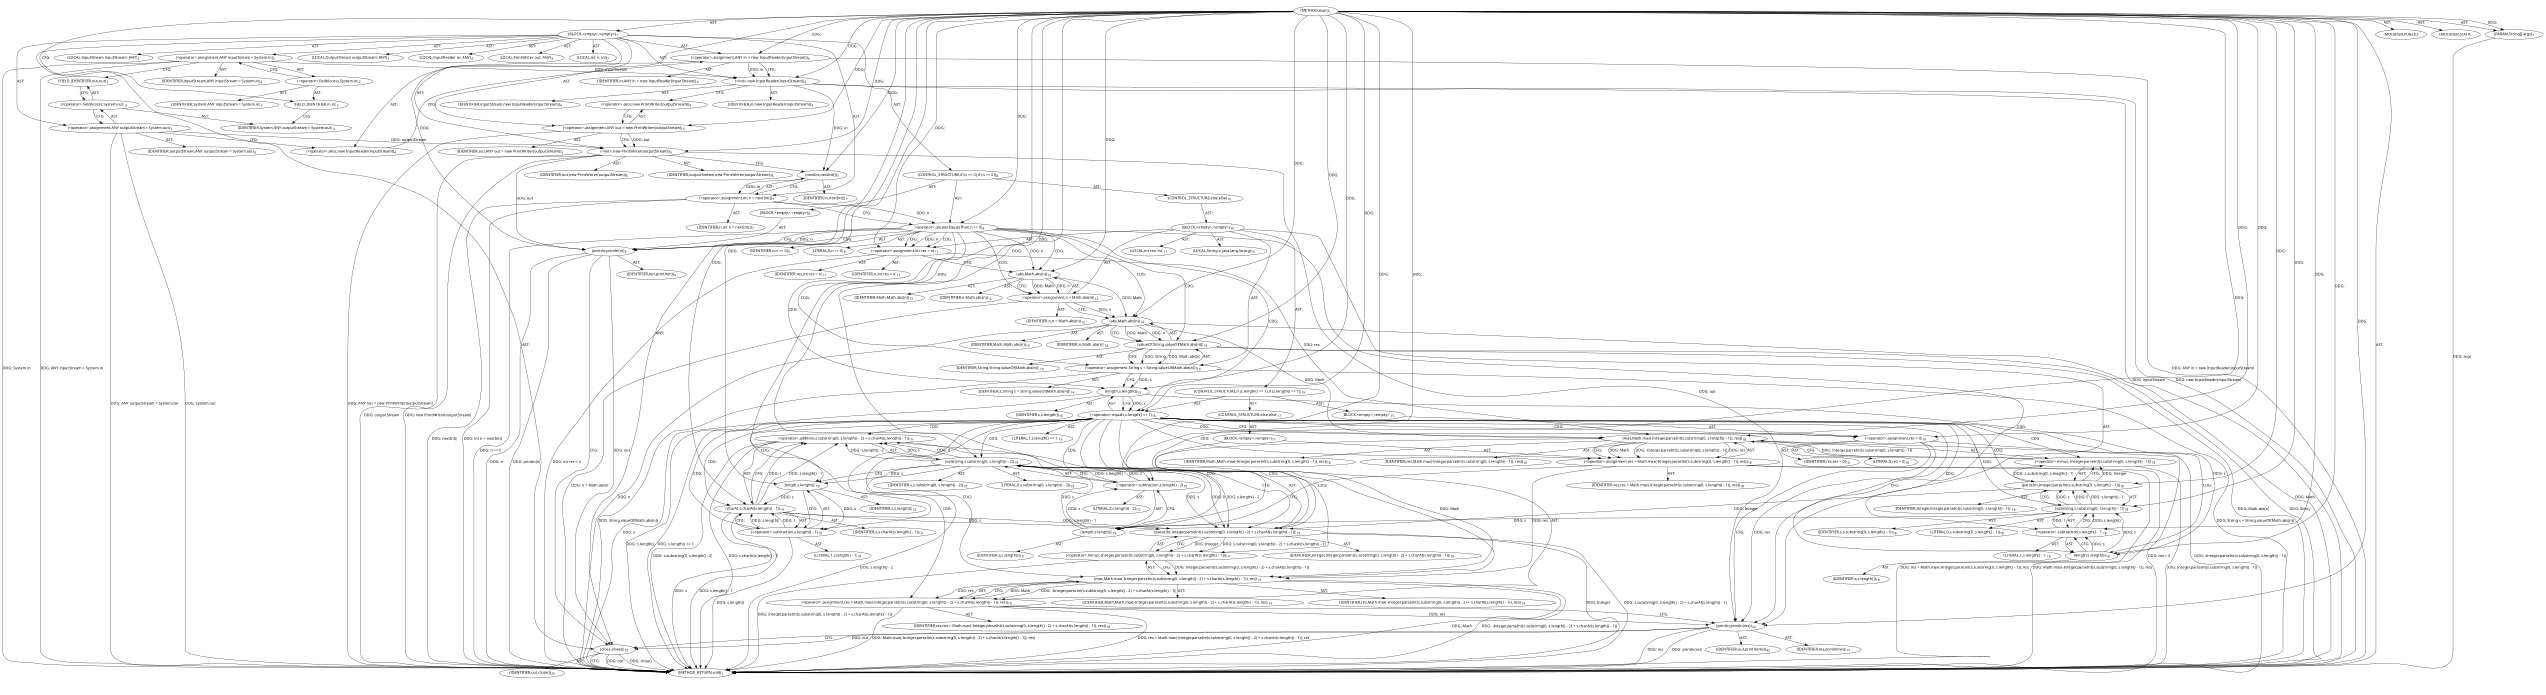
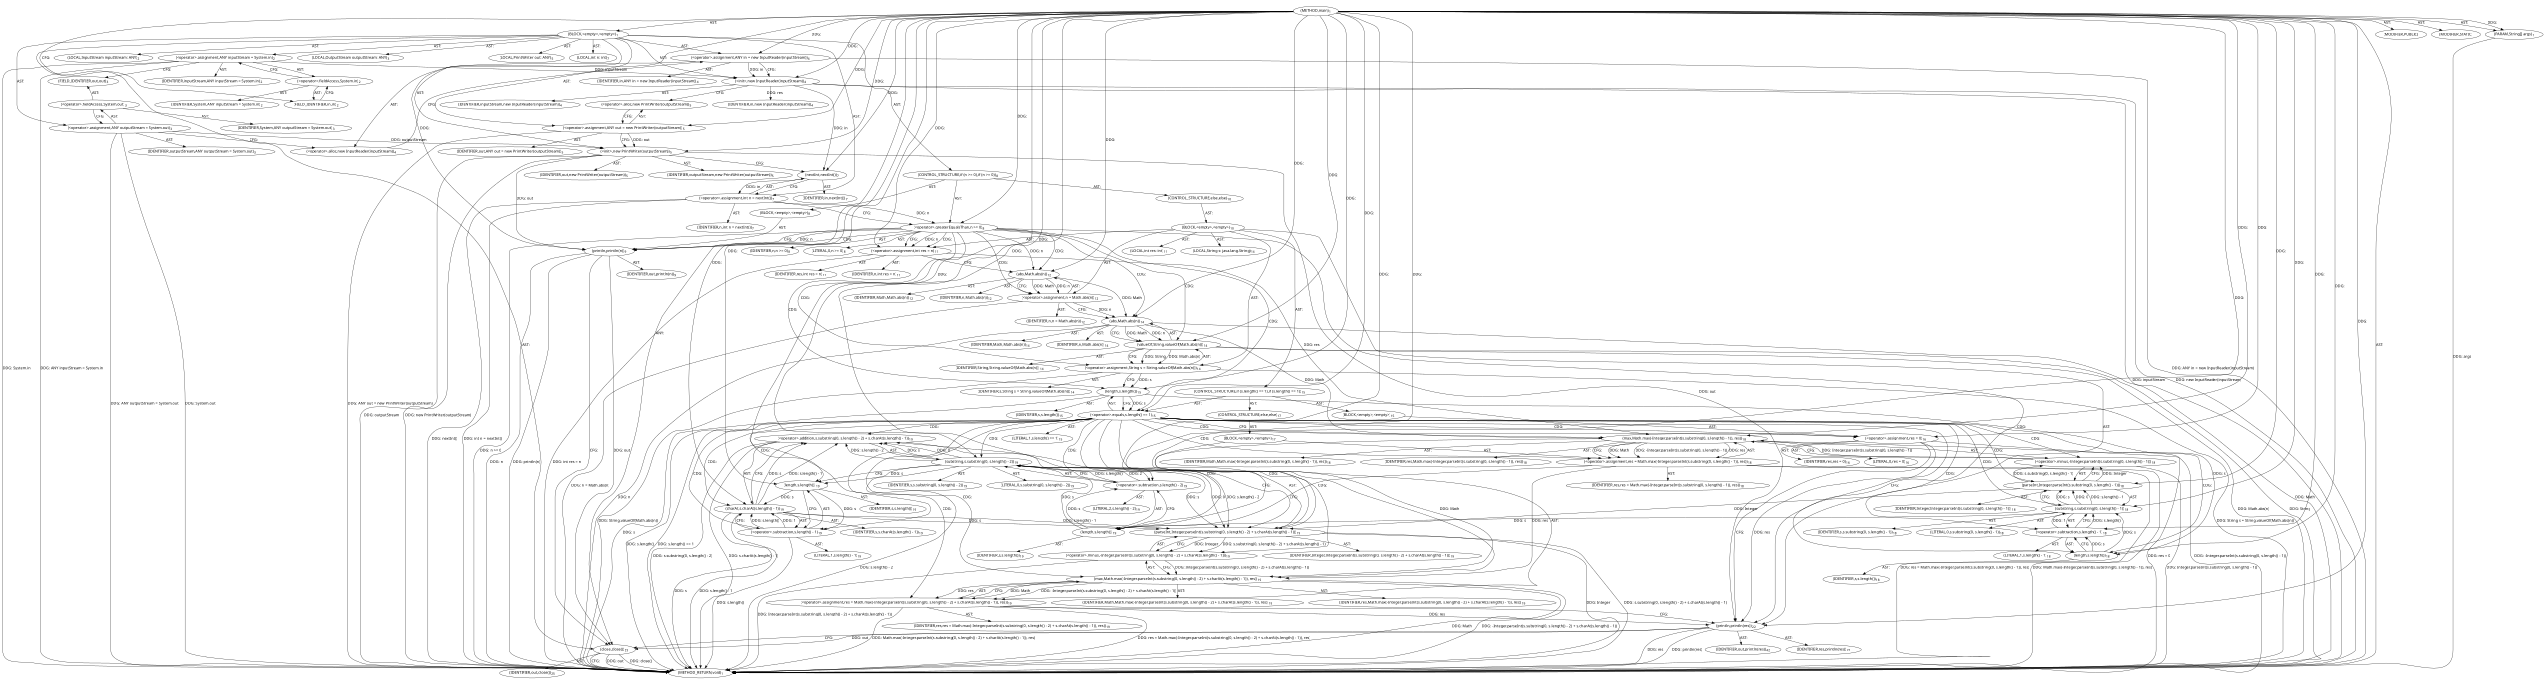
(446, 58) -> none
(80, 93) -> none
(775, 93) -> (775, 93)
(302, 116) -> (324, 95)
